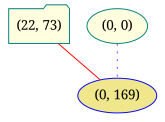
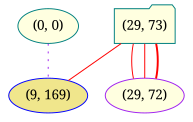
(39, 26) -> (145, 26)
(117, 96) -> (48, 96)
none -> (145, 96)
